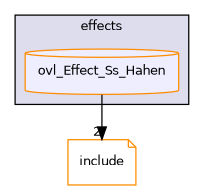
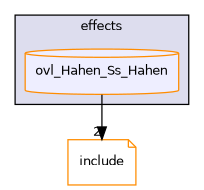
(102, 72) -> (102, 72)
